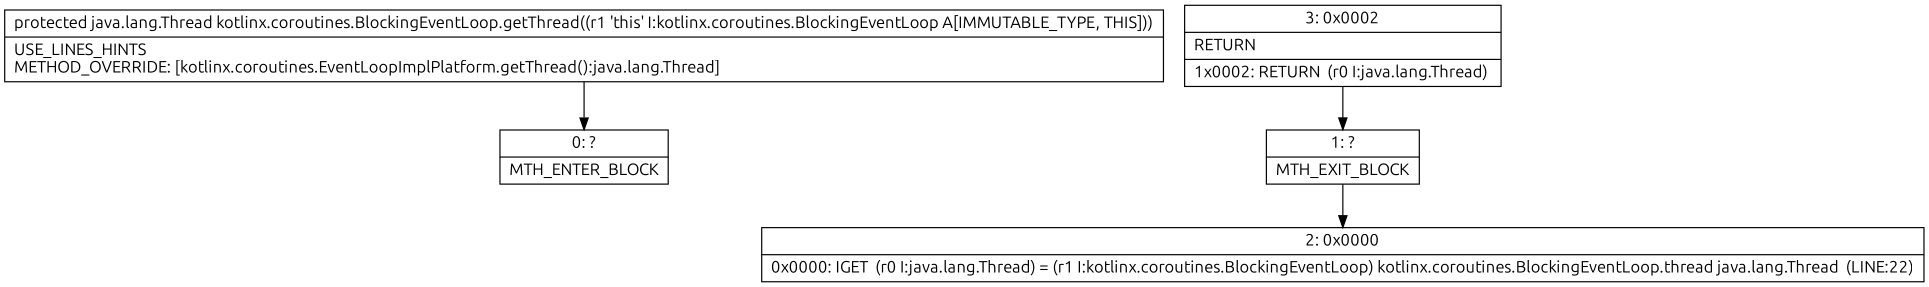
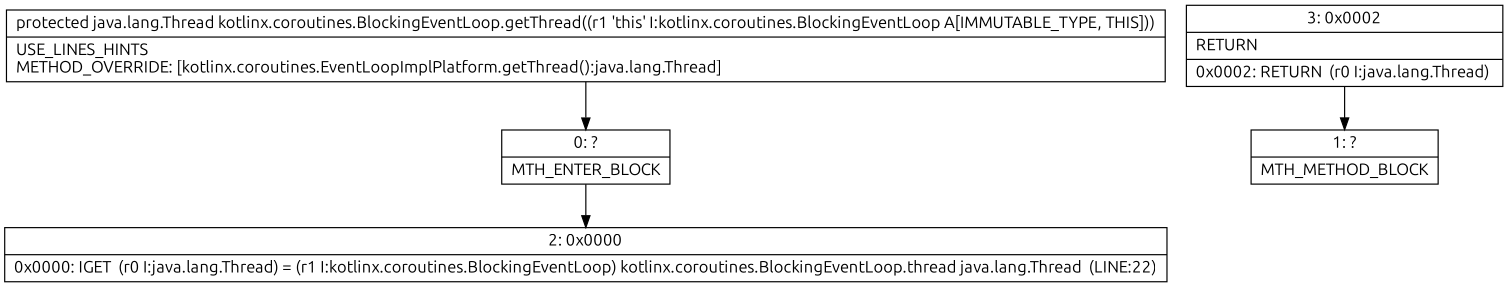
(1343, 72) -> (1345, 72)
(1343, 170) -> (1345, 170)
(1343, 200) -> (586, 200)
